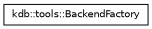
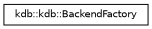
(76, 15) -> (76, 15)
